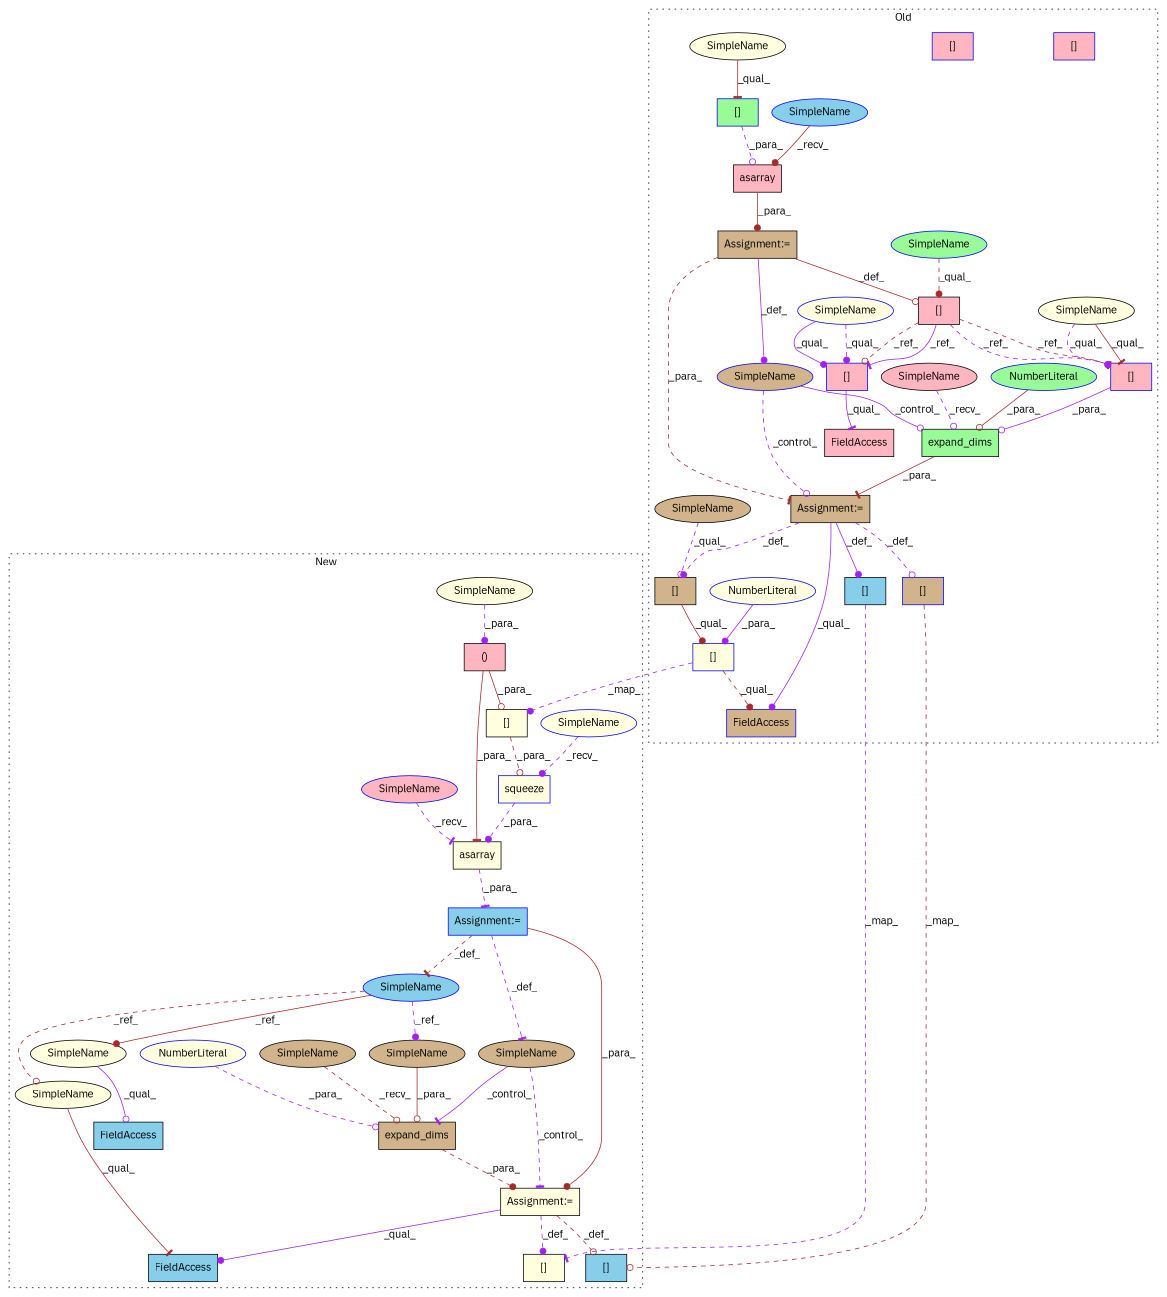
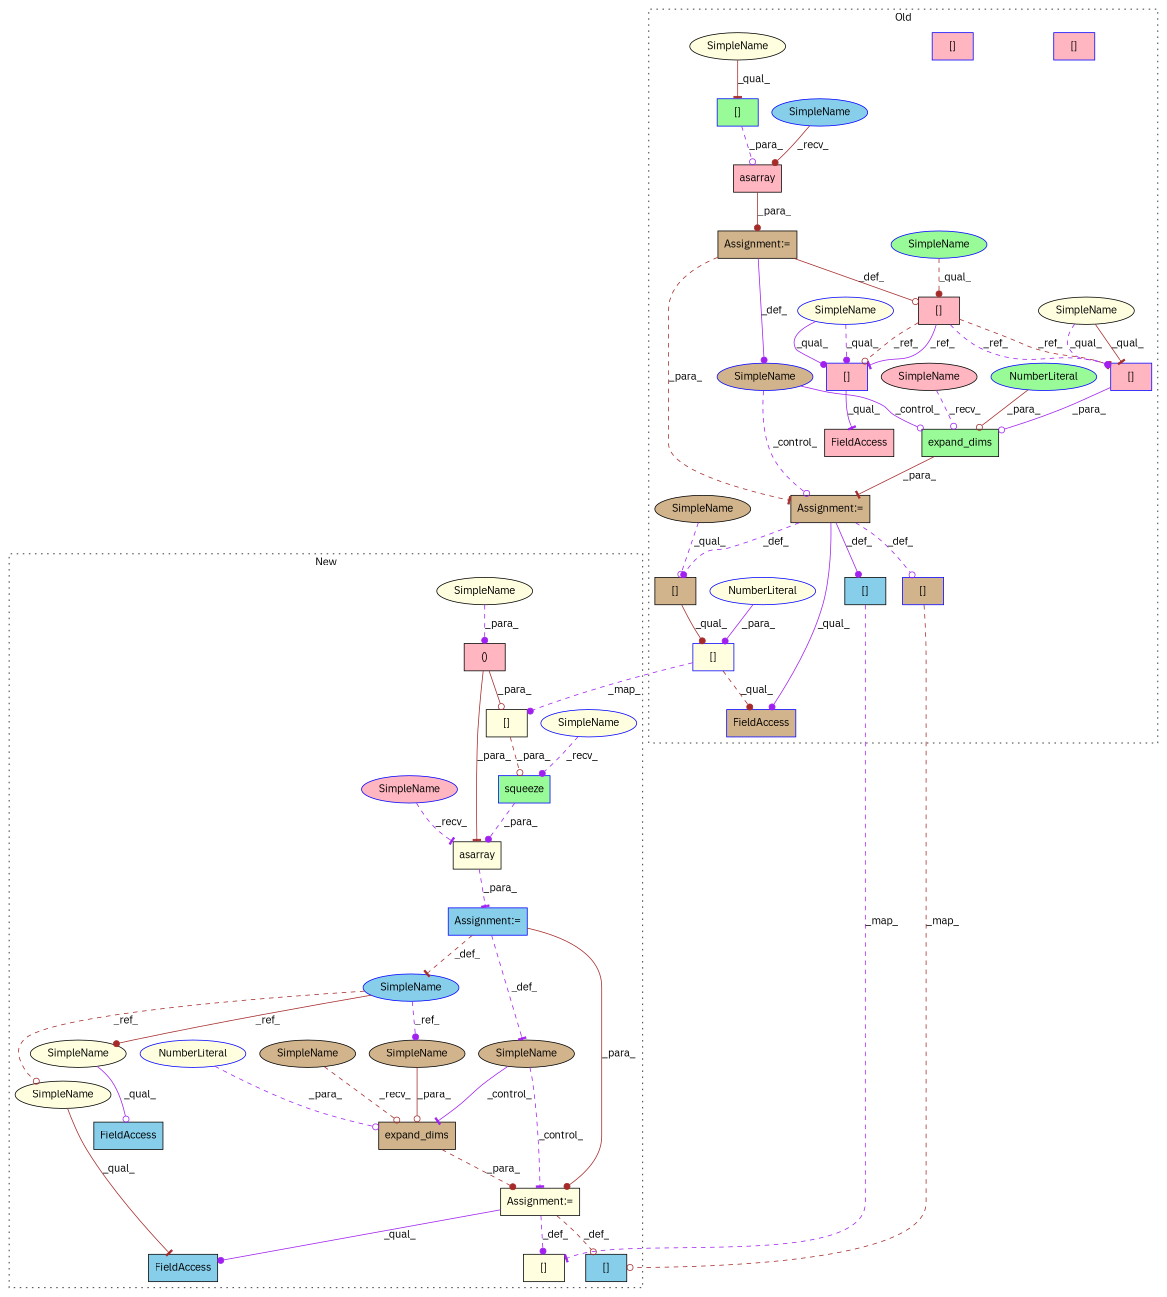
(524, 789) -> (524, 789)
